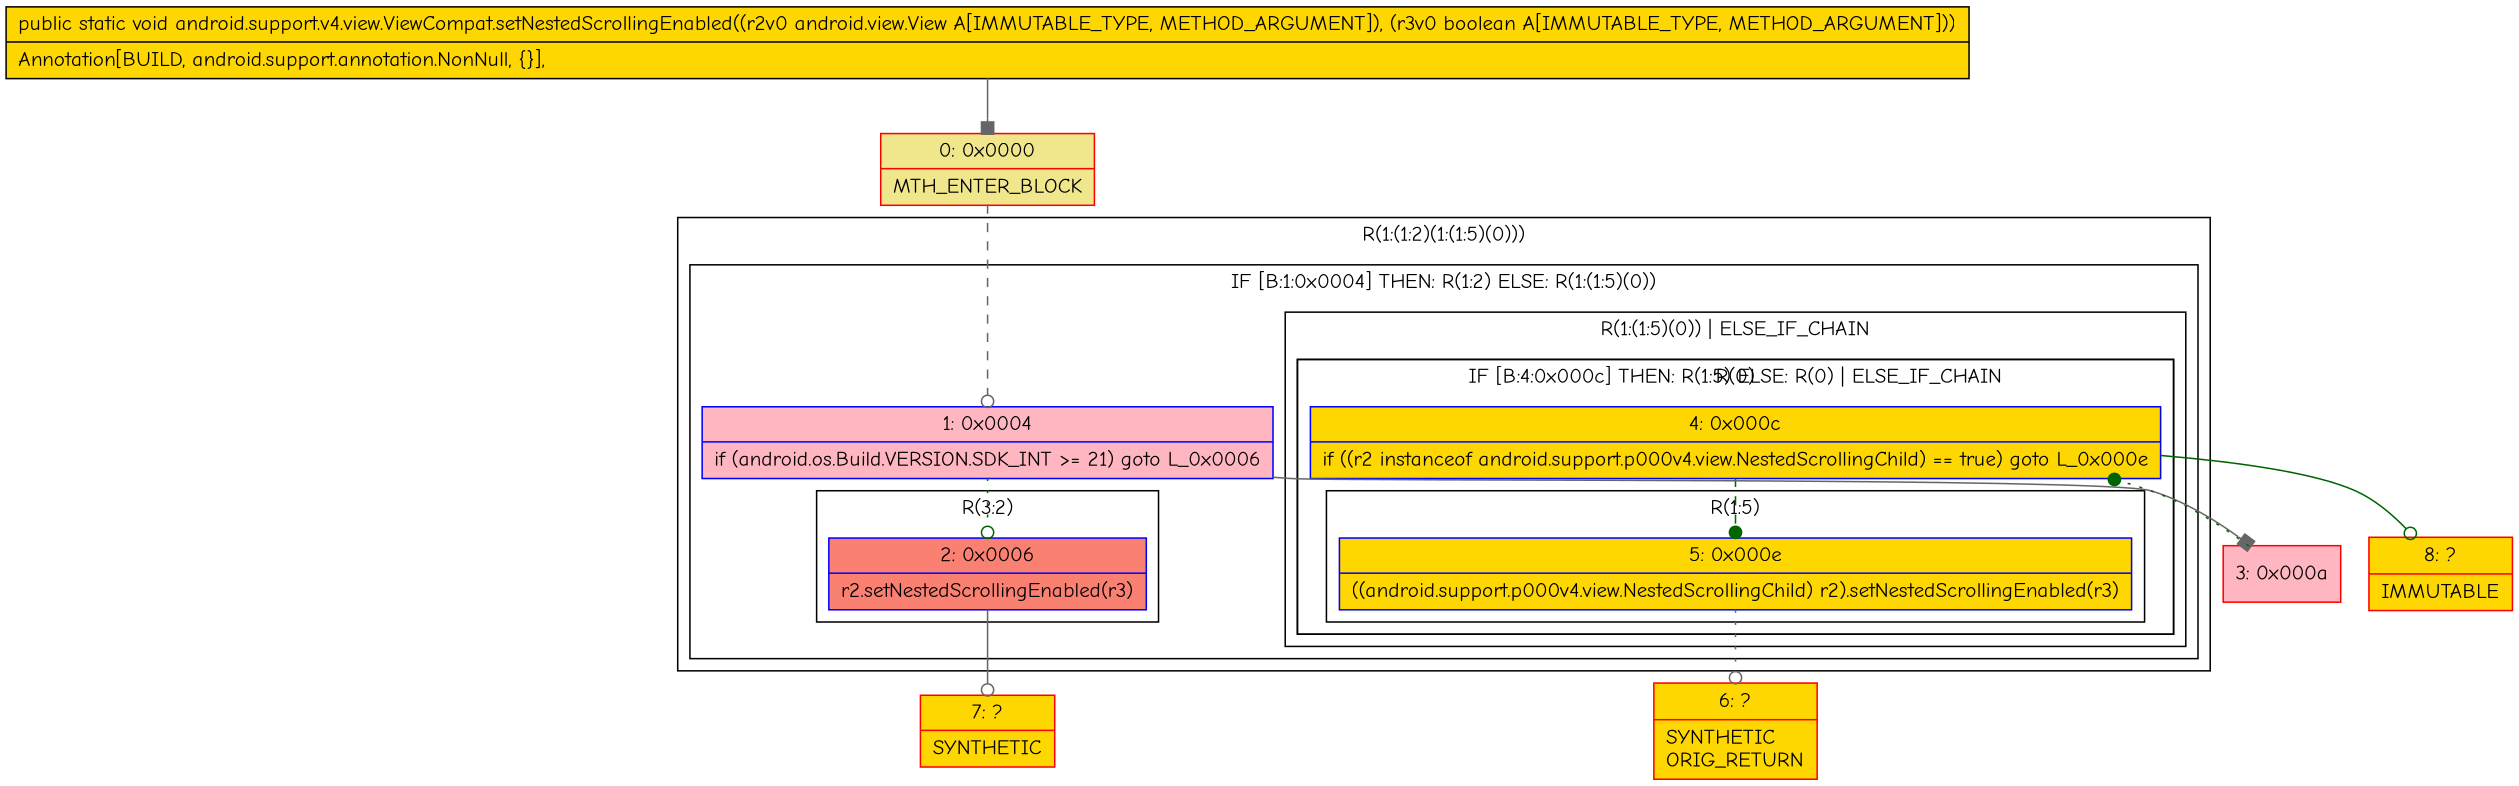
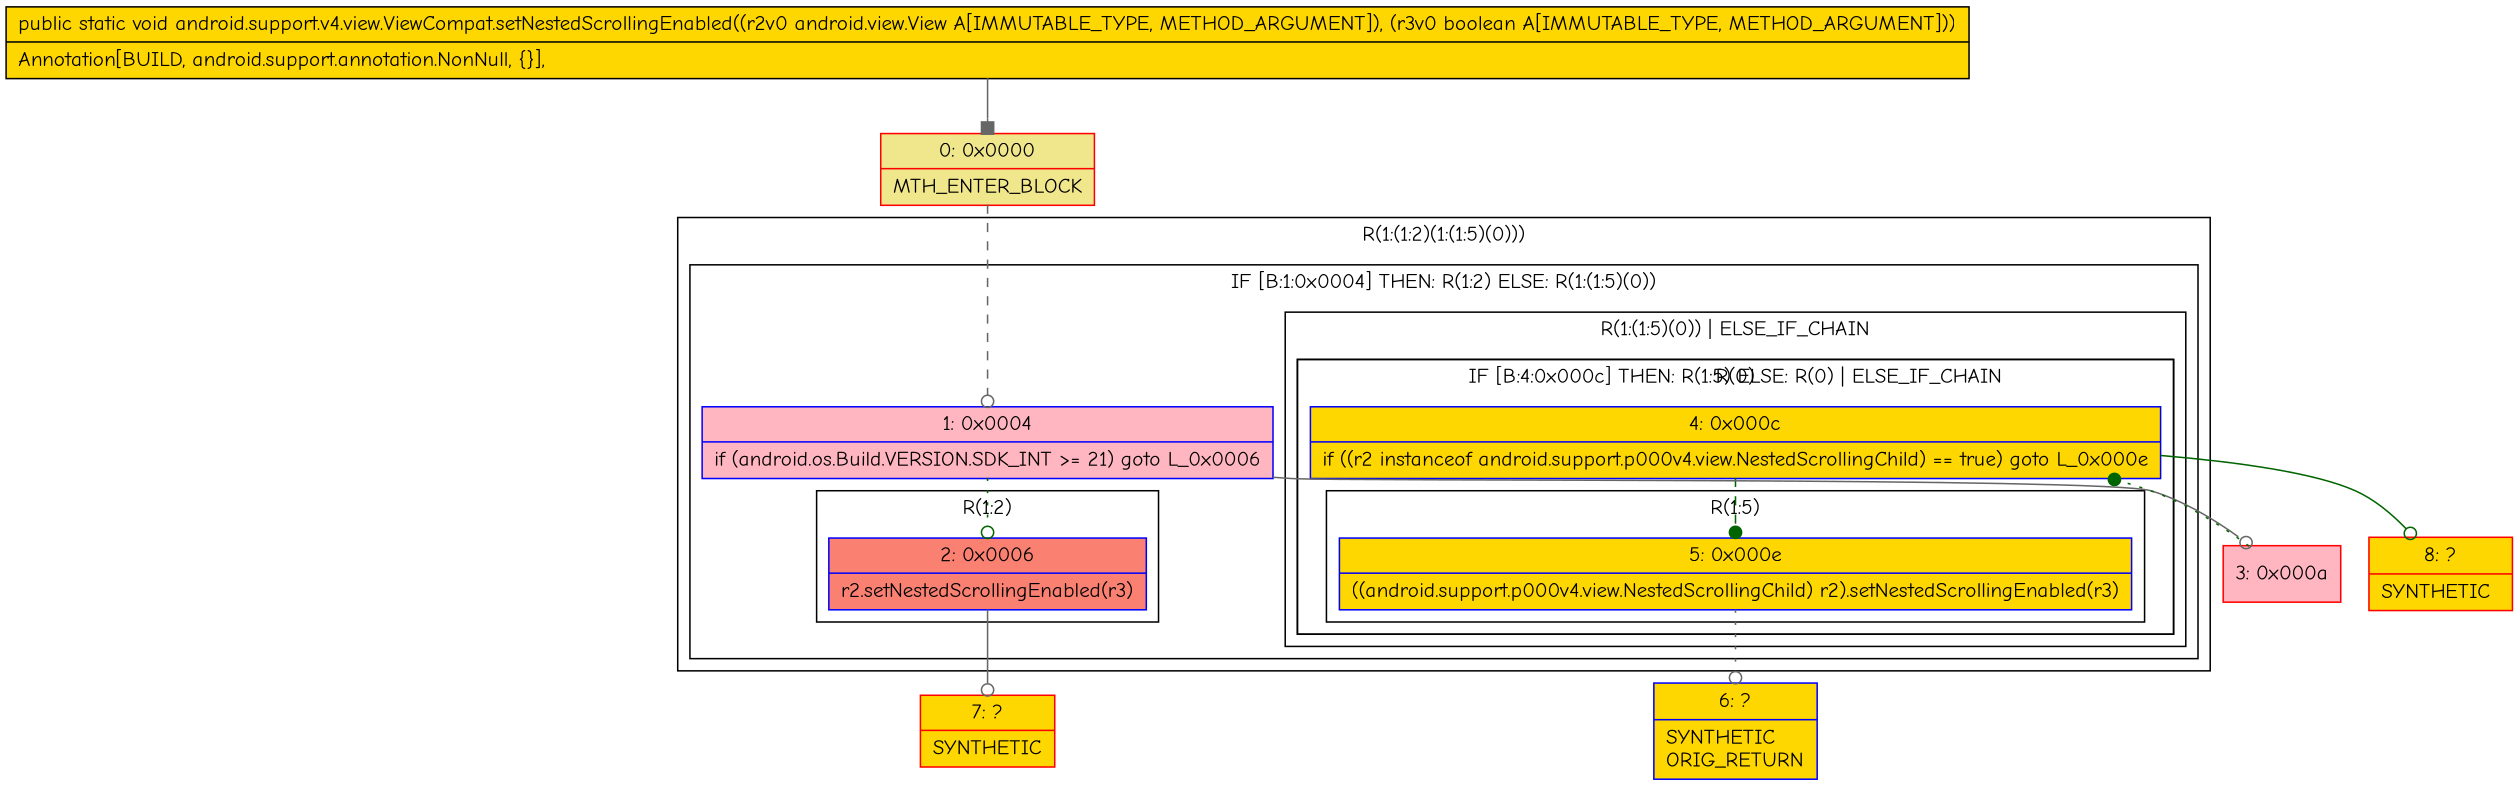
(1762, 481) -> (1762, 481)
(988, 508) -> (988, 508)
(2441, 591) -> (2436, 591)
(1736, 731) -> (1736, 731)
